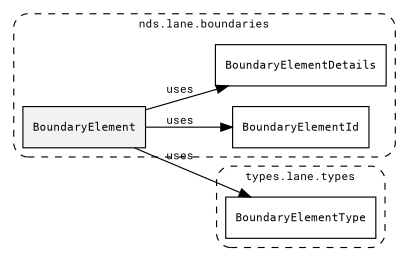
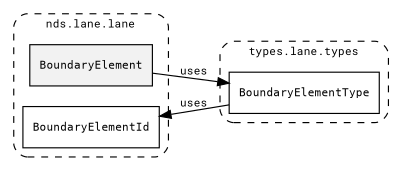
(205, 25) -> (91, 25)
(301, 65) -> none
(183, 127) -> (200, 110)
